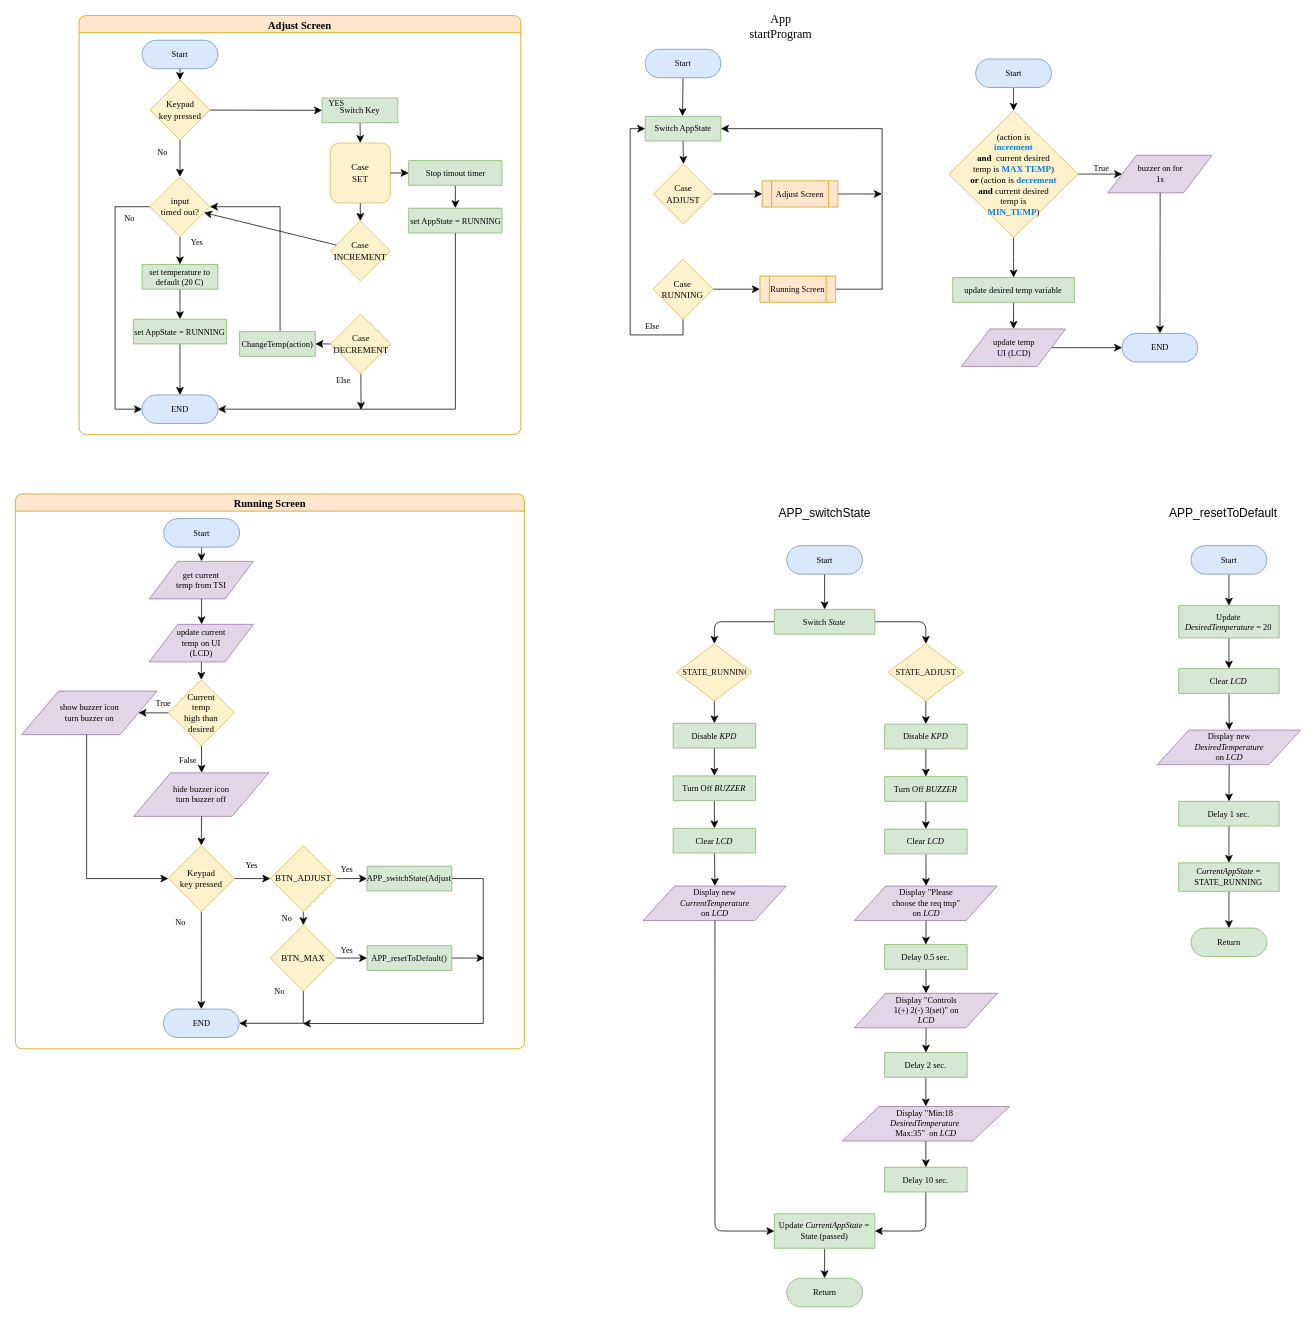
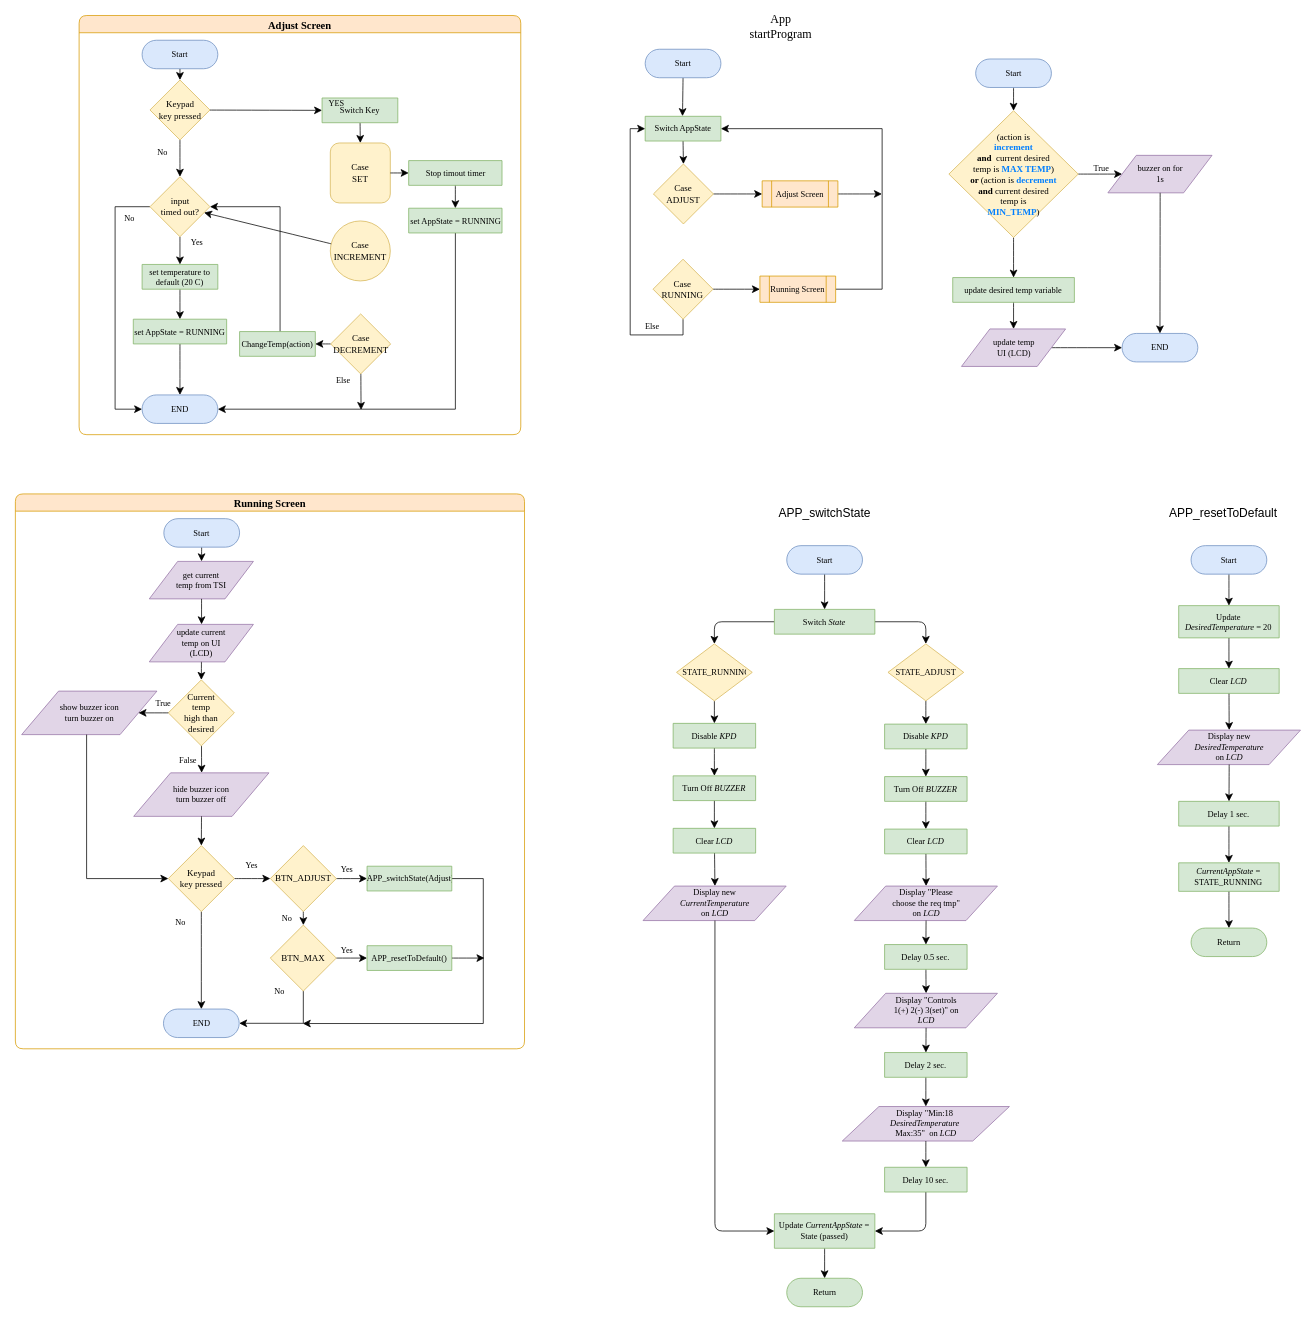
(360, 207) -> none
(360, 251) -> (360, 251)
